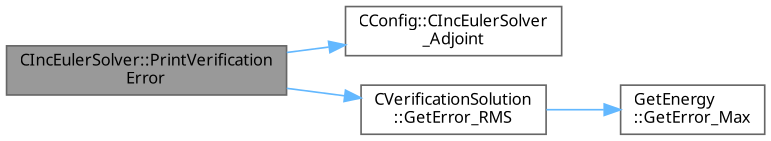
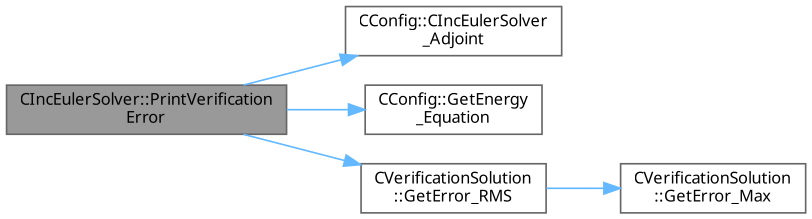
none -> (454, 110)
(693, 110) -> (713, 188)
